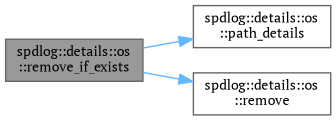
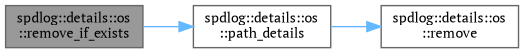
(161, 76) -> (349, 27)
